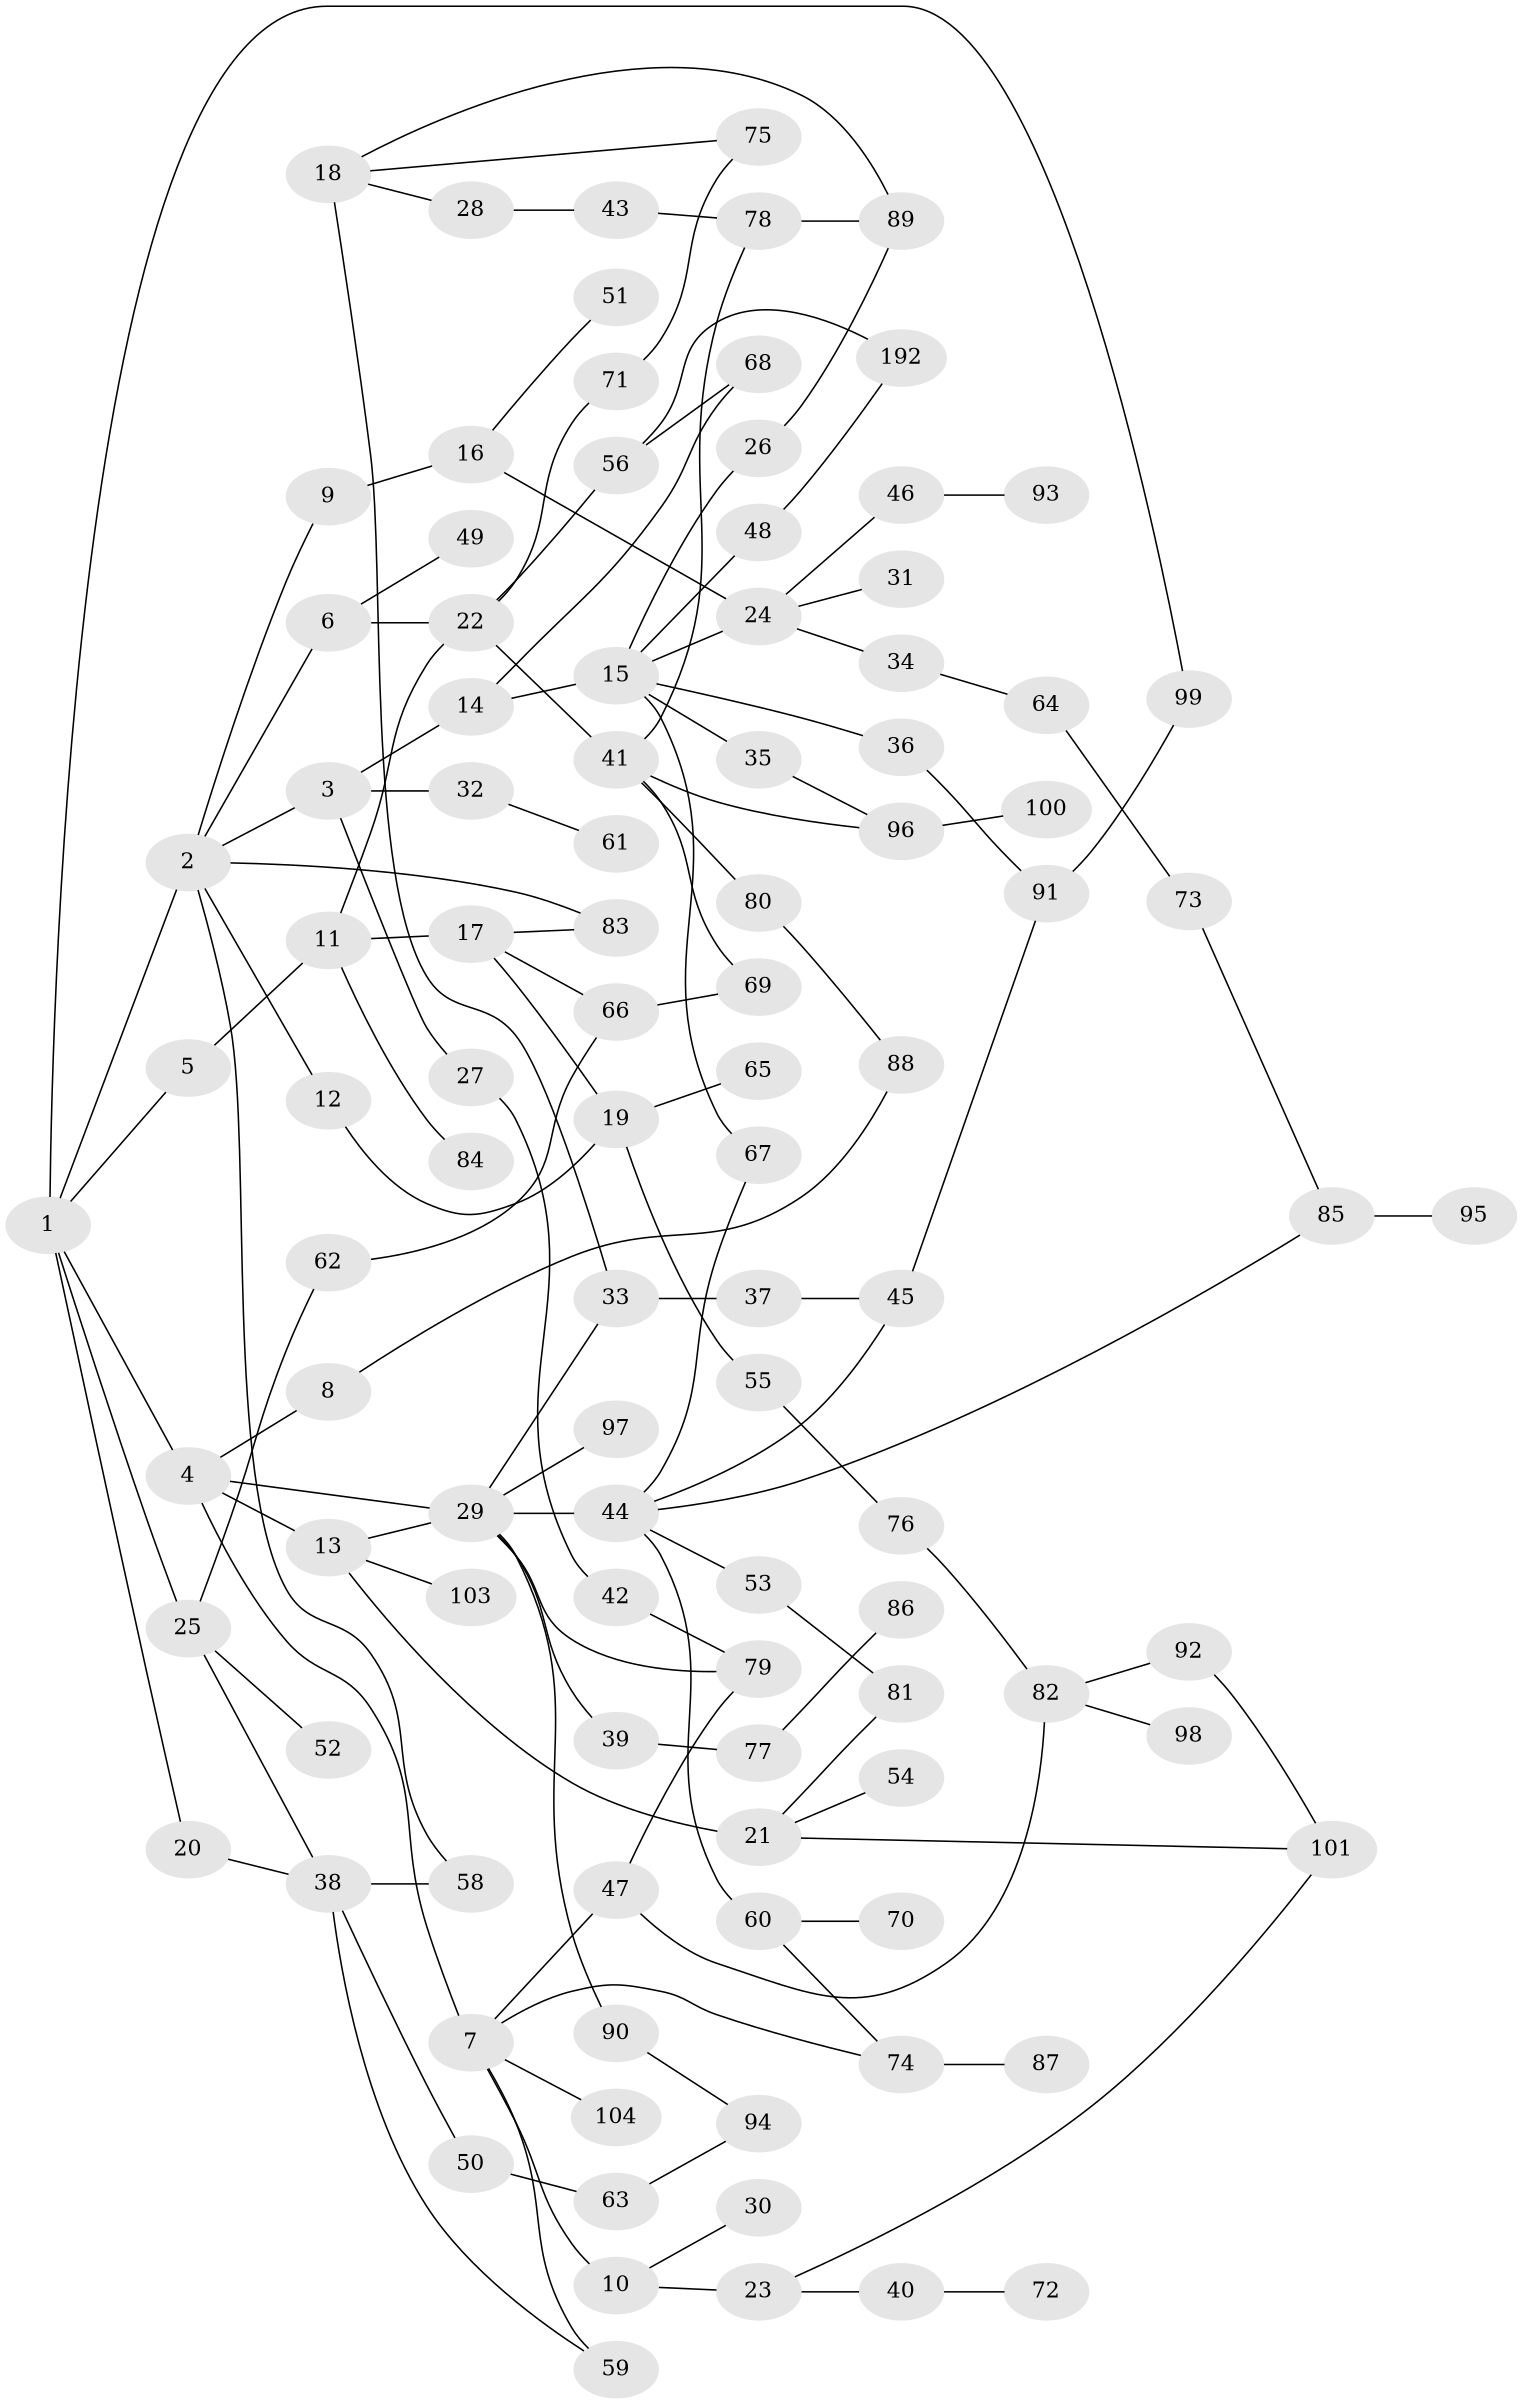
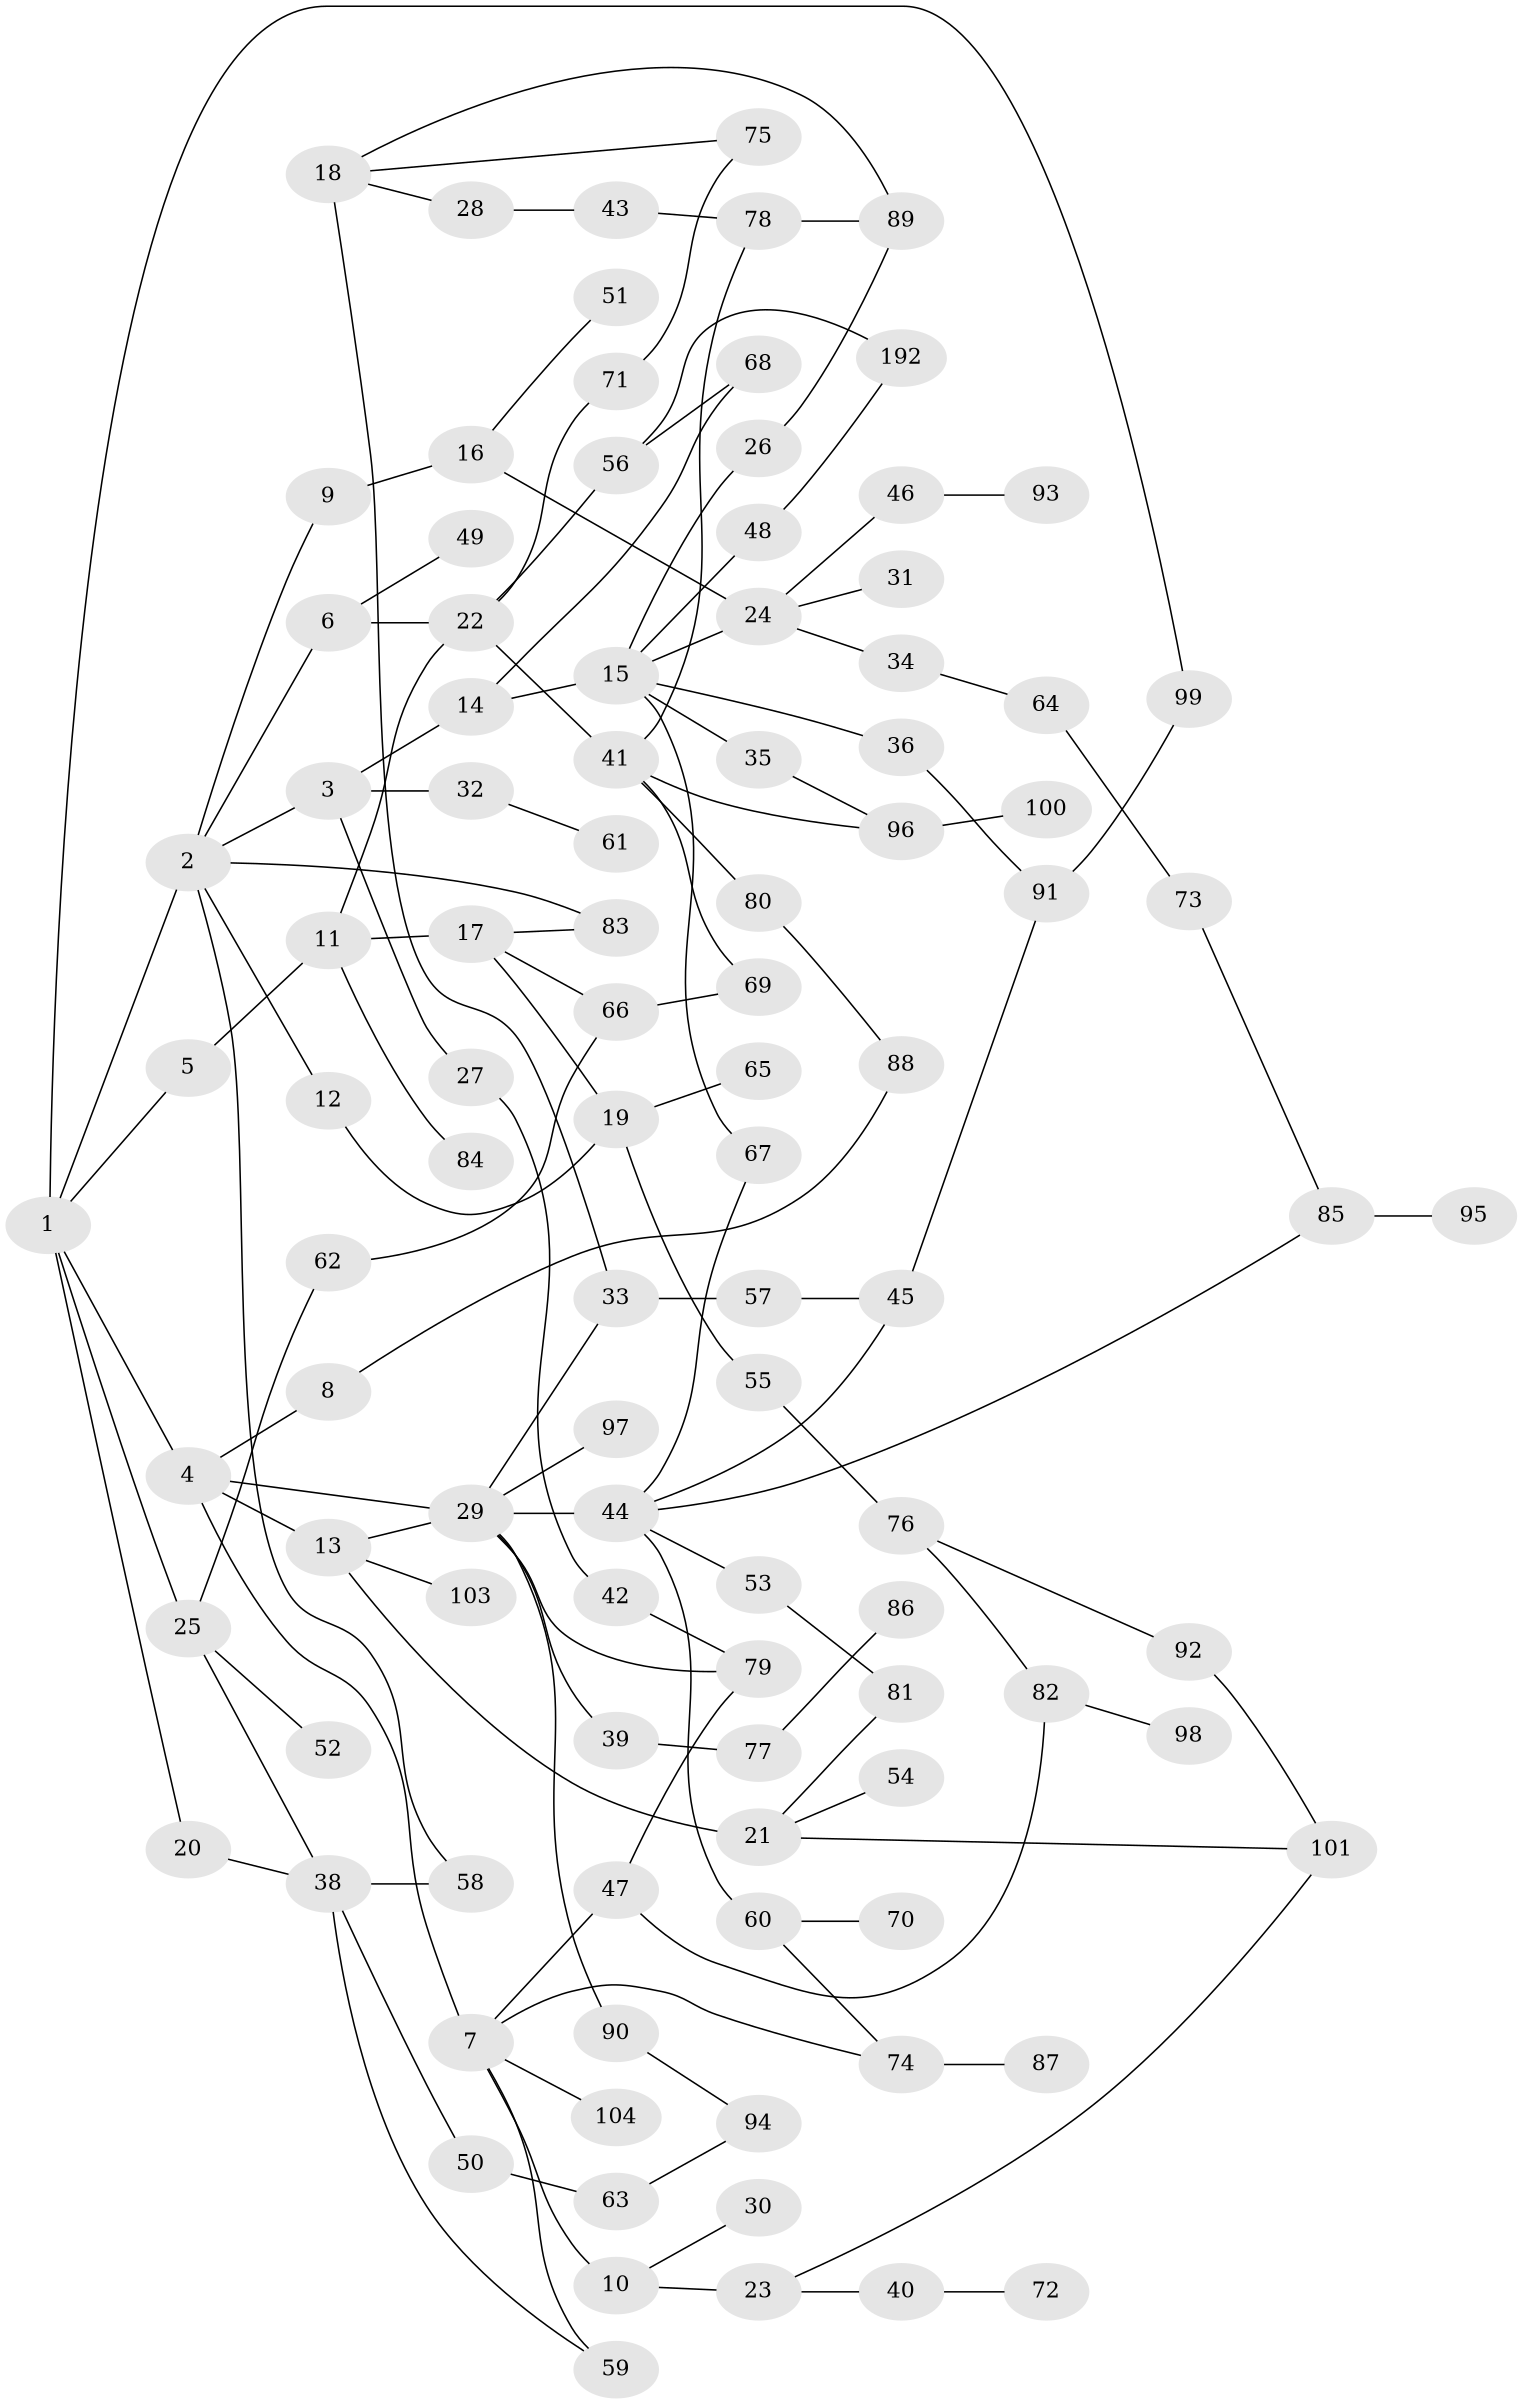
(759, 1298) -> (759, 1298)
(1118, 1673) -> (1045, 1589)
